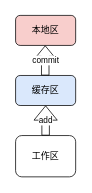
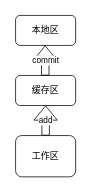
(45, 30) -> (45, 30)
(45, 90) -> (45, 90)
